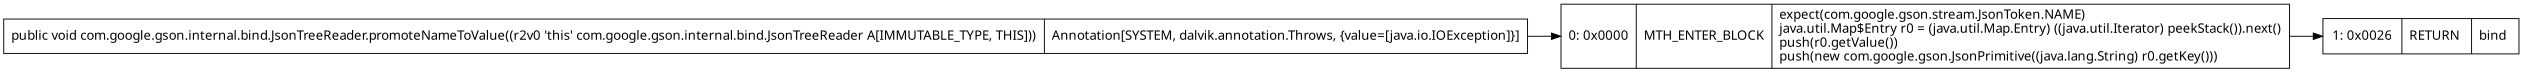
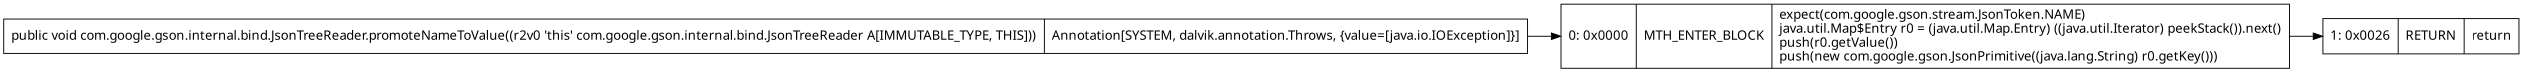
(2493, 36) -> (2492, 36)
